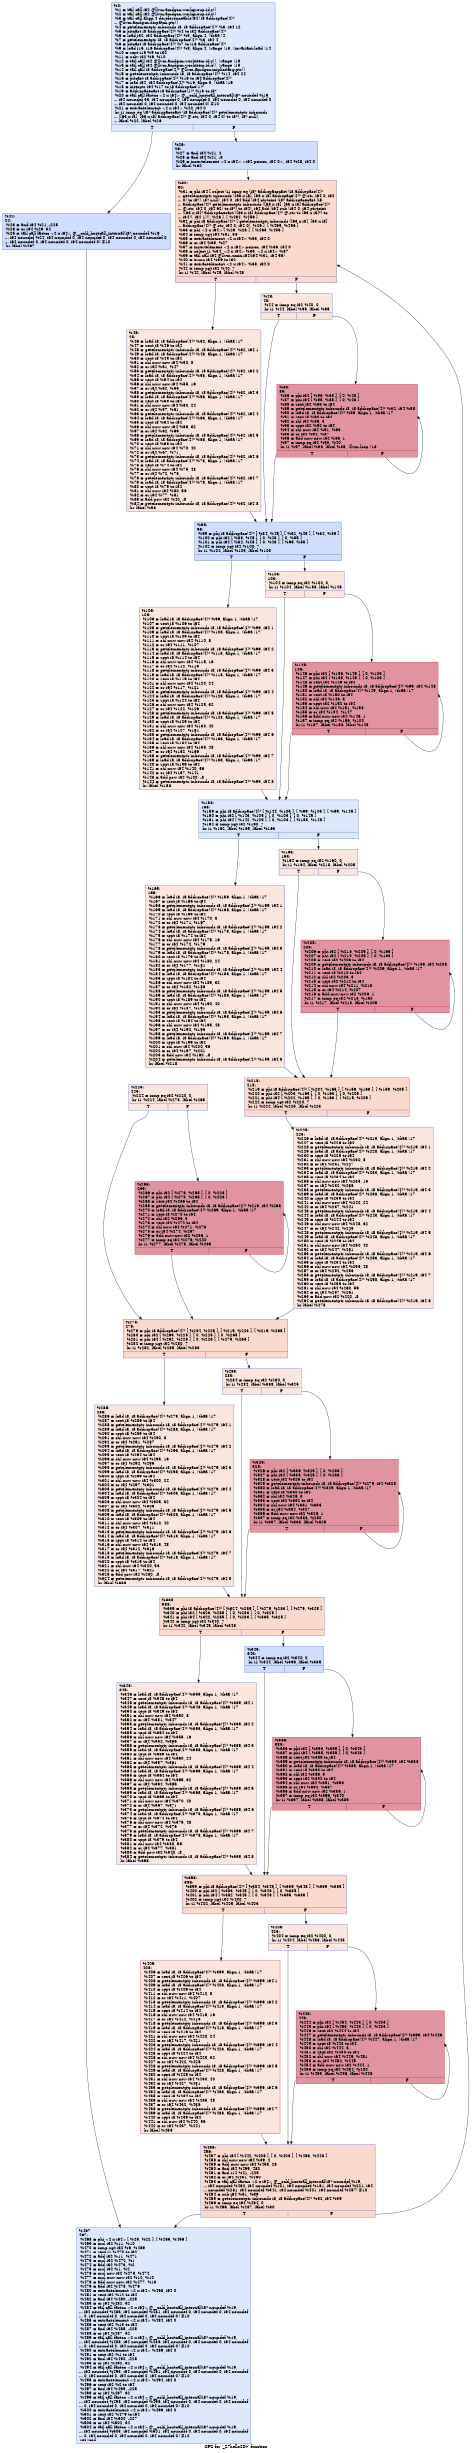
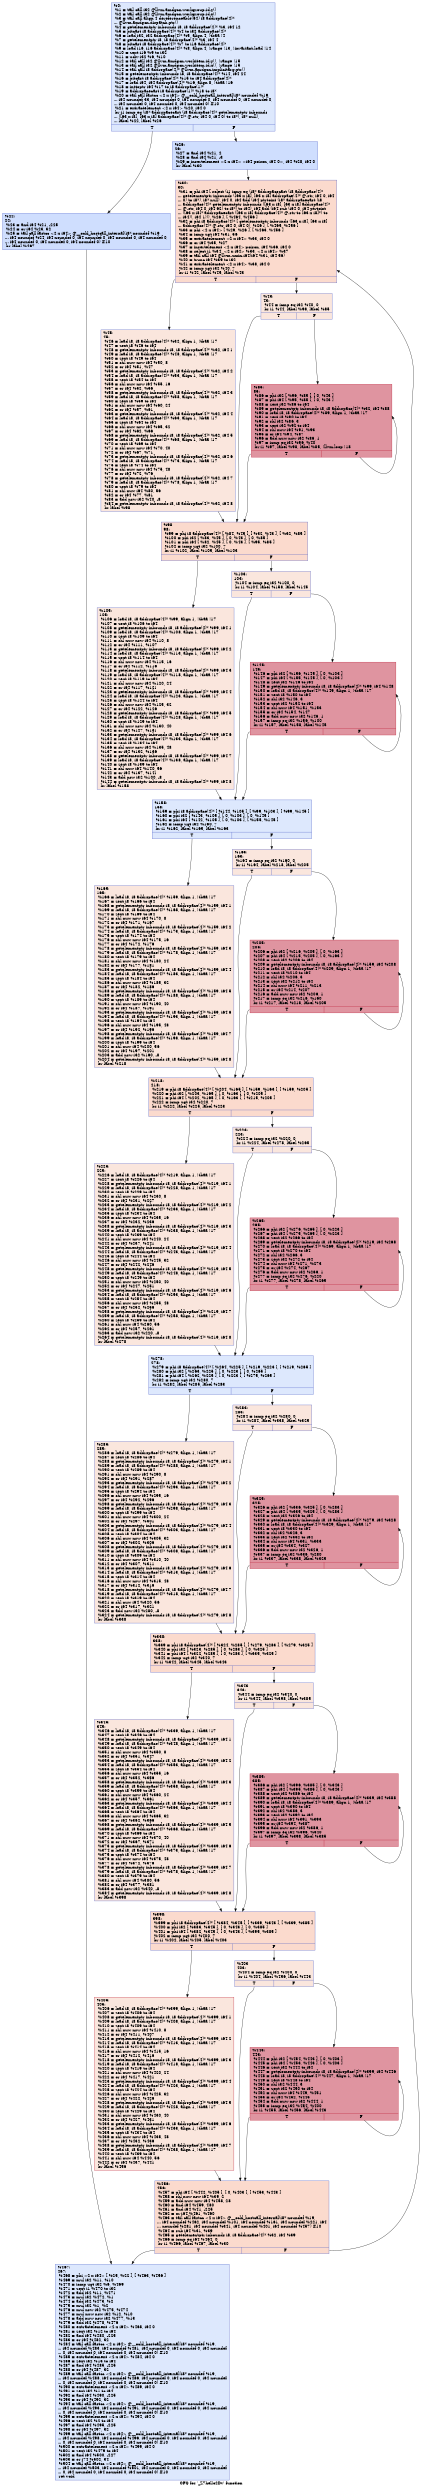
(28, 229) -> (28, 229)
(268, 541) -> (234, 541)
none -> (272, 1120)
(205, 1339) -> (231, 1375)
(284, 1659) -> (274, 1696)
(231, 2173) -> (185, 2210)
(105, 2423) -> (83, 2460)
